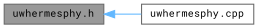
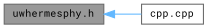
(198, 14) -> (172, 14)
